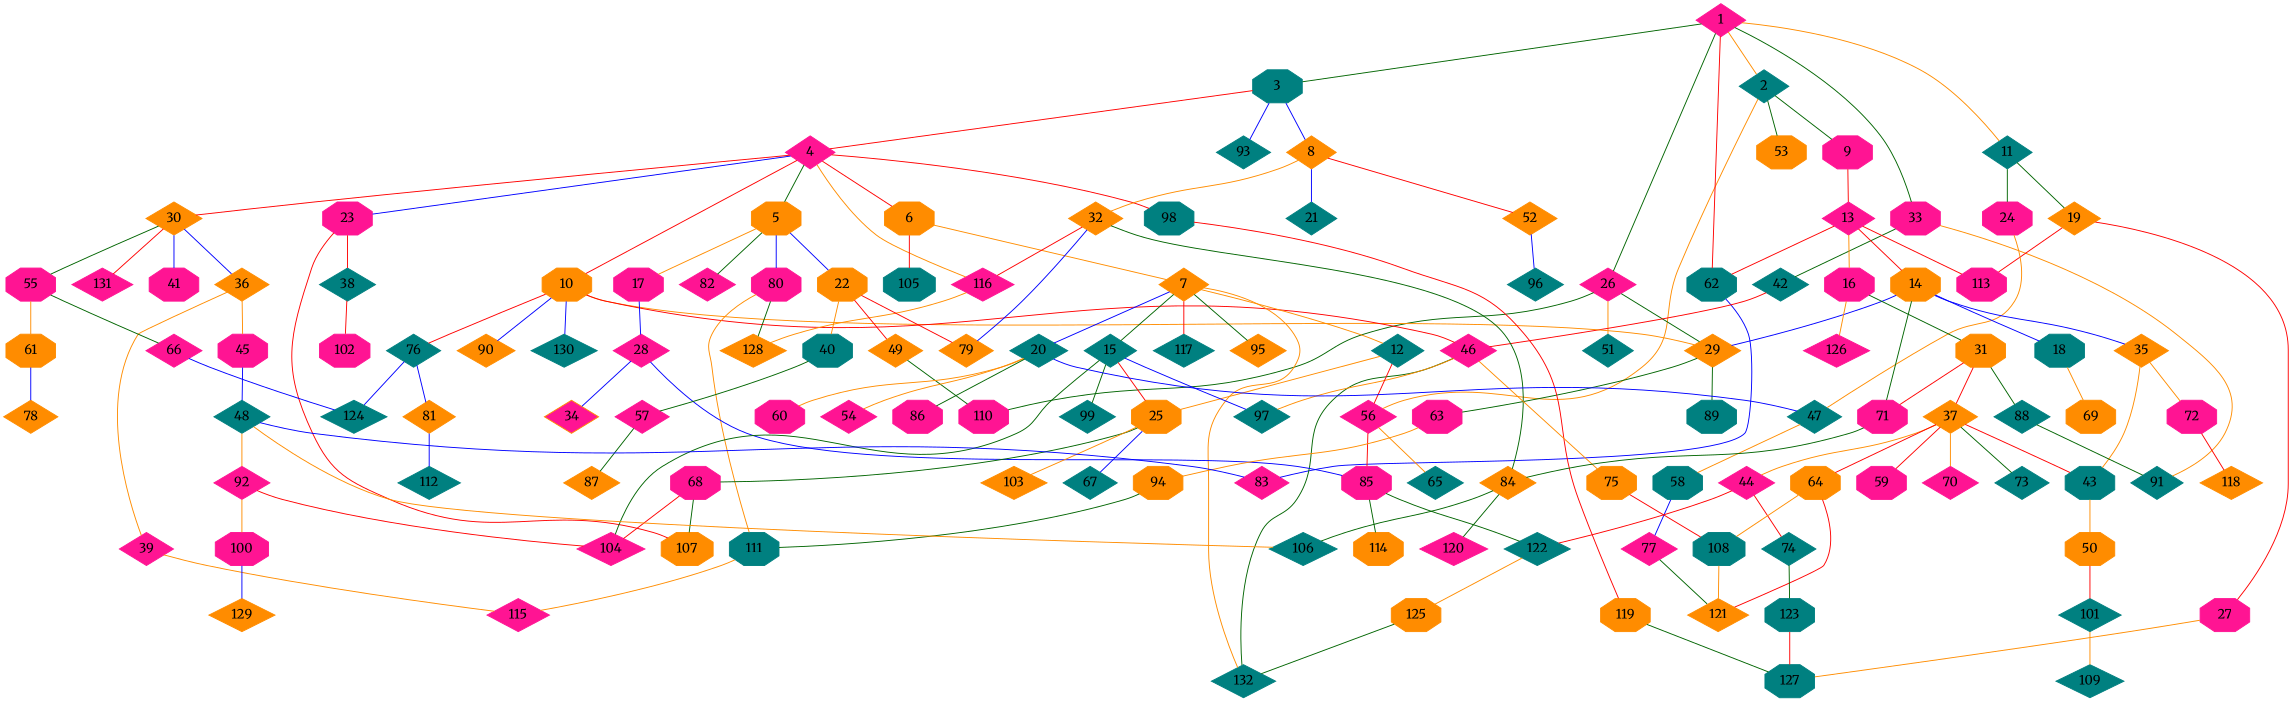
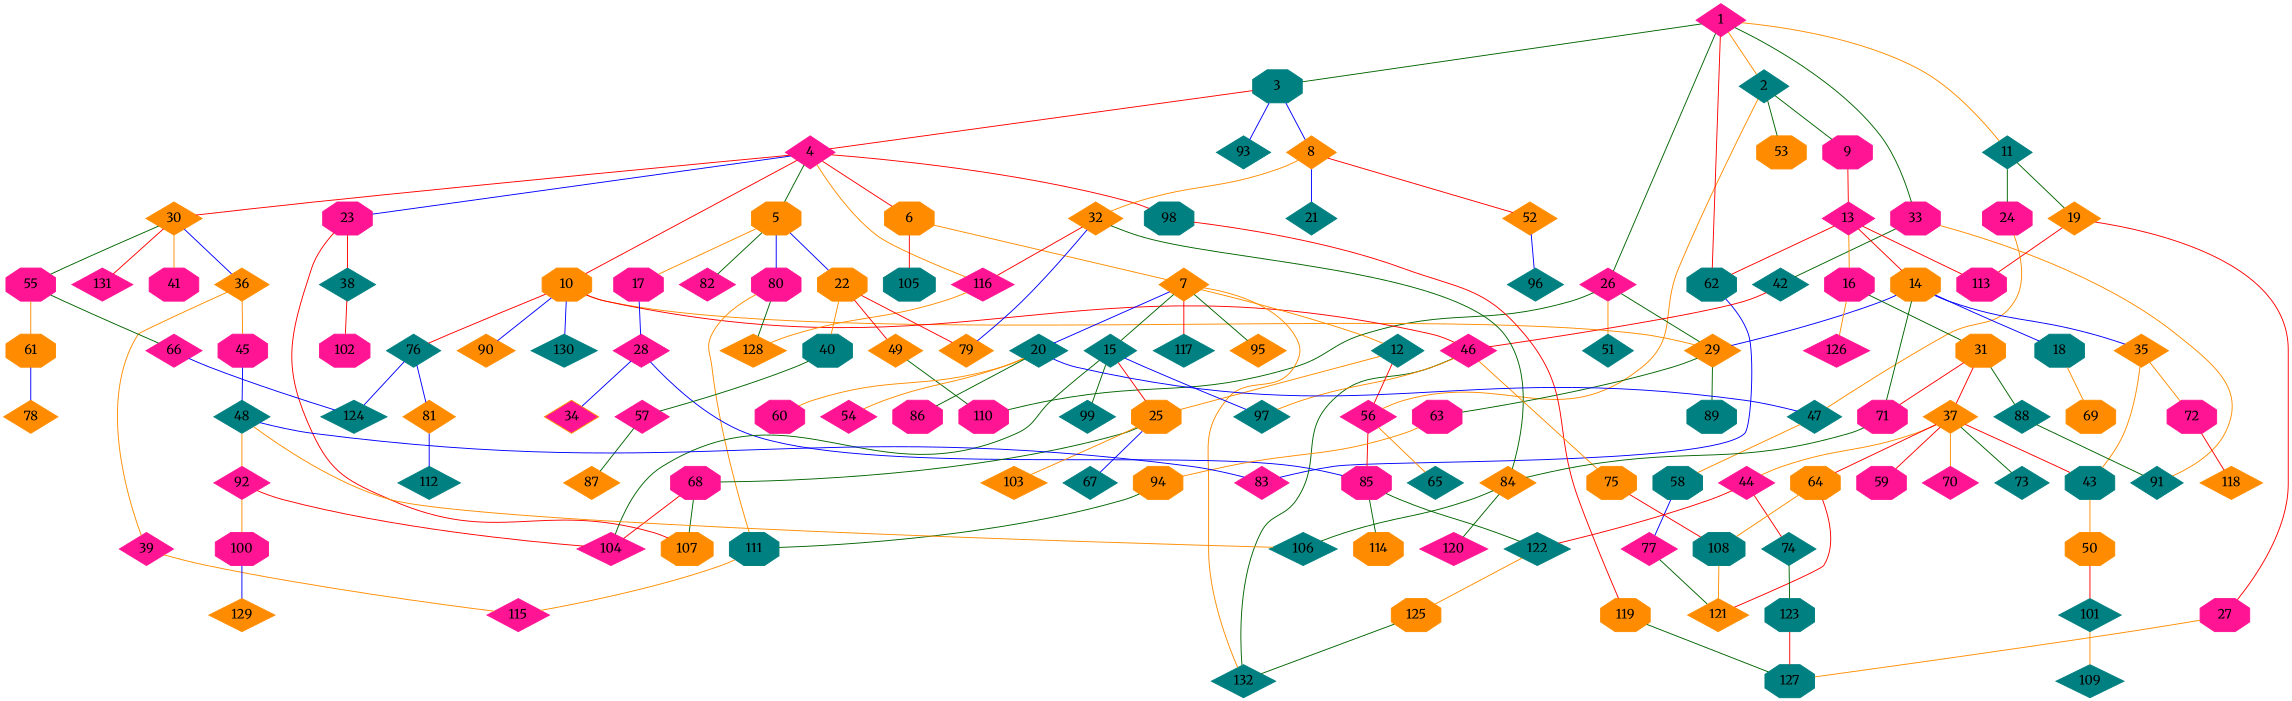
(174, 252) -> (174, 252)
